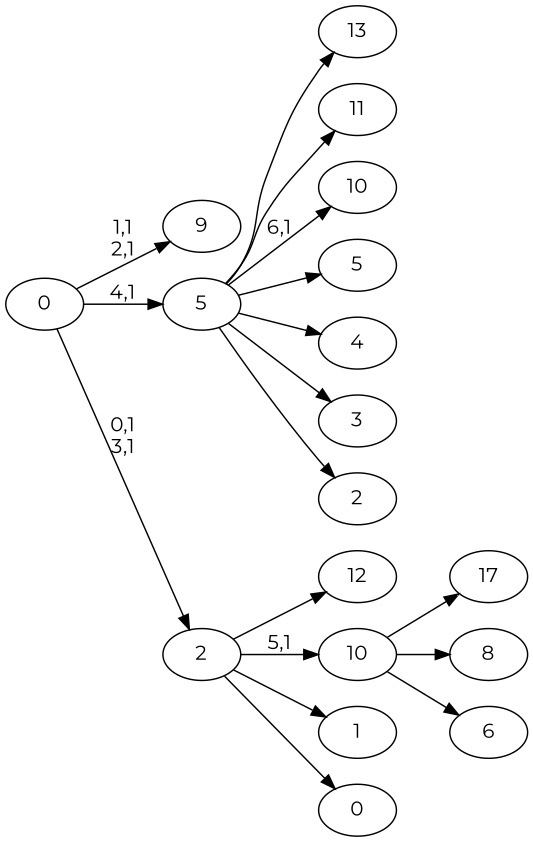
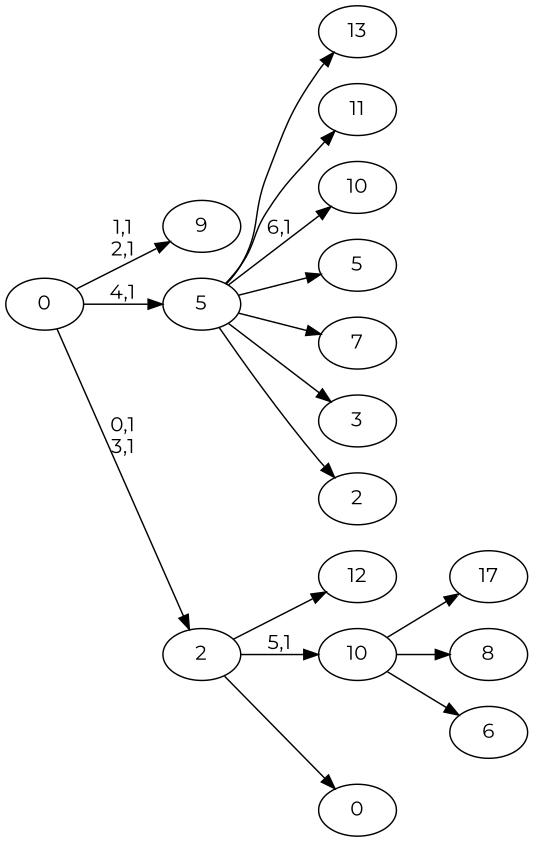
(358, 343) -> (358, 343)
(358, 732) -> none
